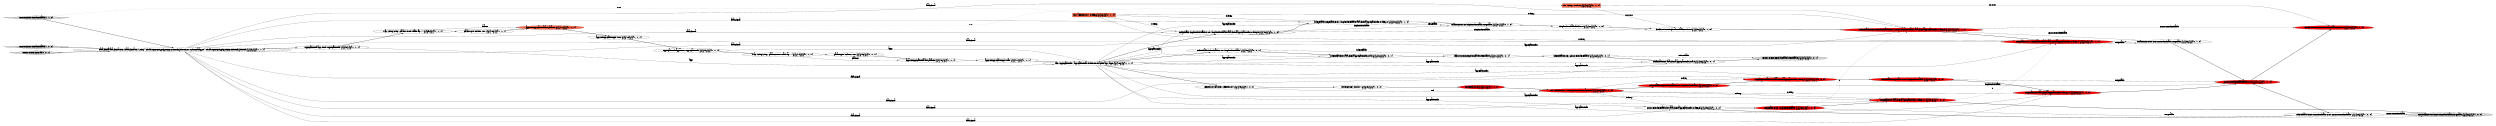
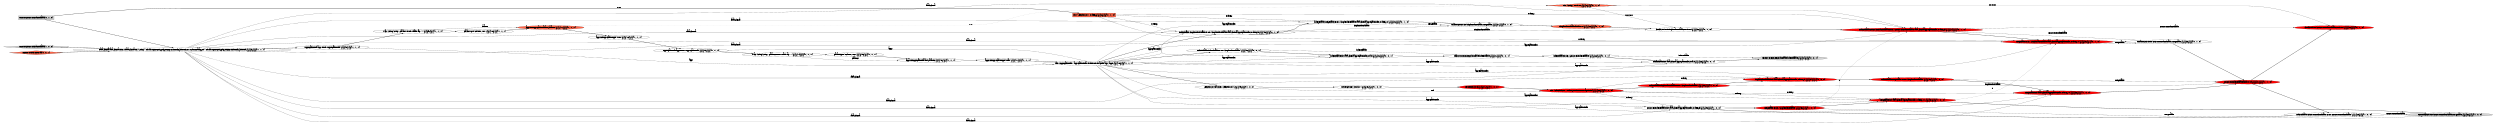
(1581, 6) -> (1581, 6)
(563, 8) -> (566, 8)
(36, 18) -> (36, 18)
(1581, 27) -> (1581, 27)
(36, 53) -> (36, 53)
